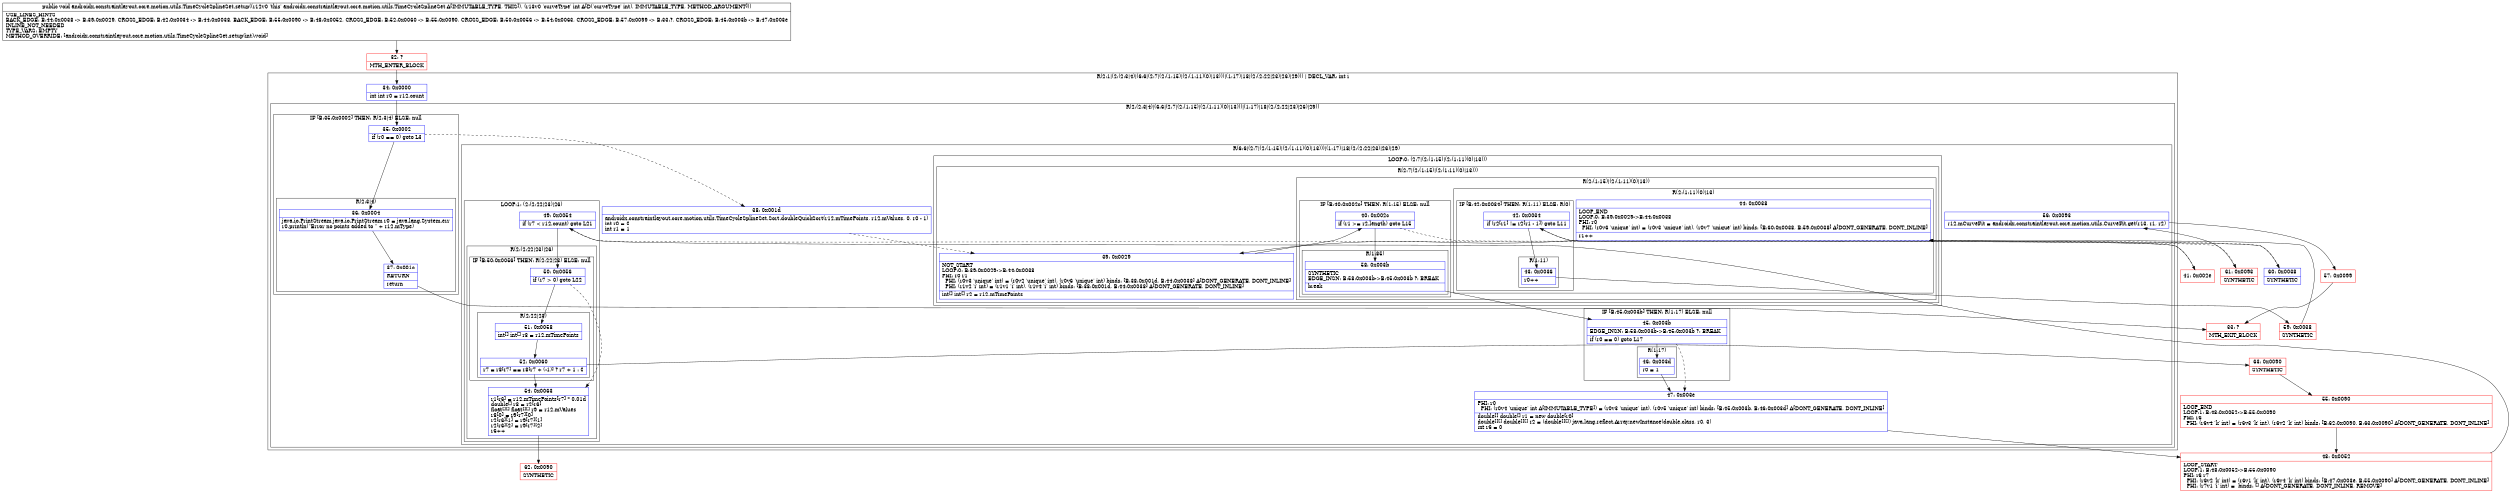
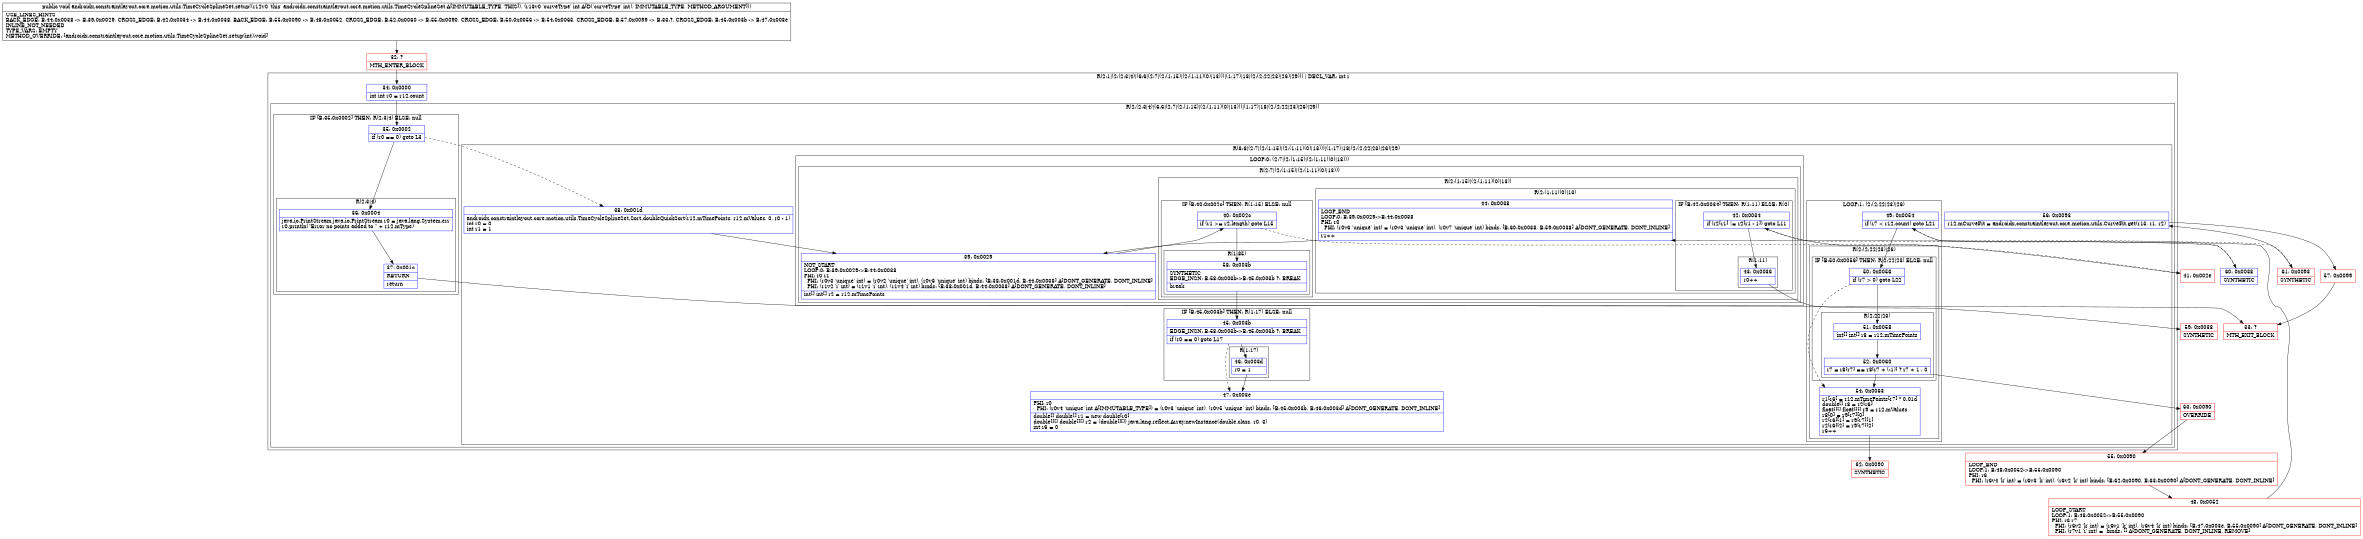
(889, 240) -> (772, 243)
(2239, 242) -> none
(2268, 370) -> (2197, 415)
(2010, 442) -> none
